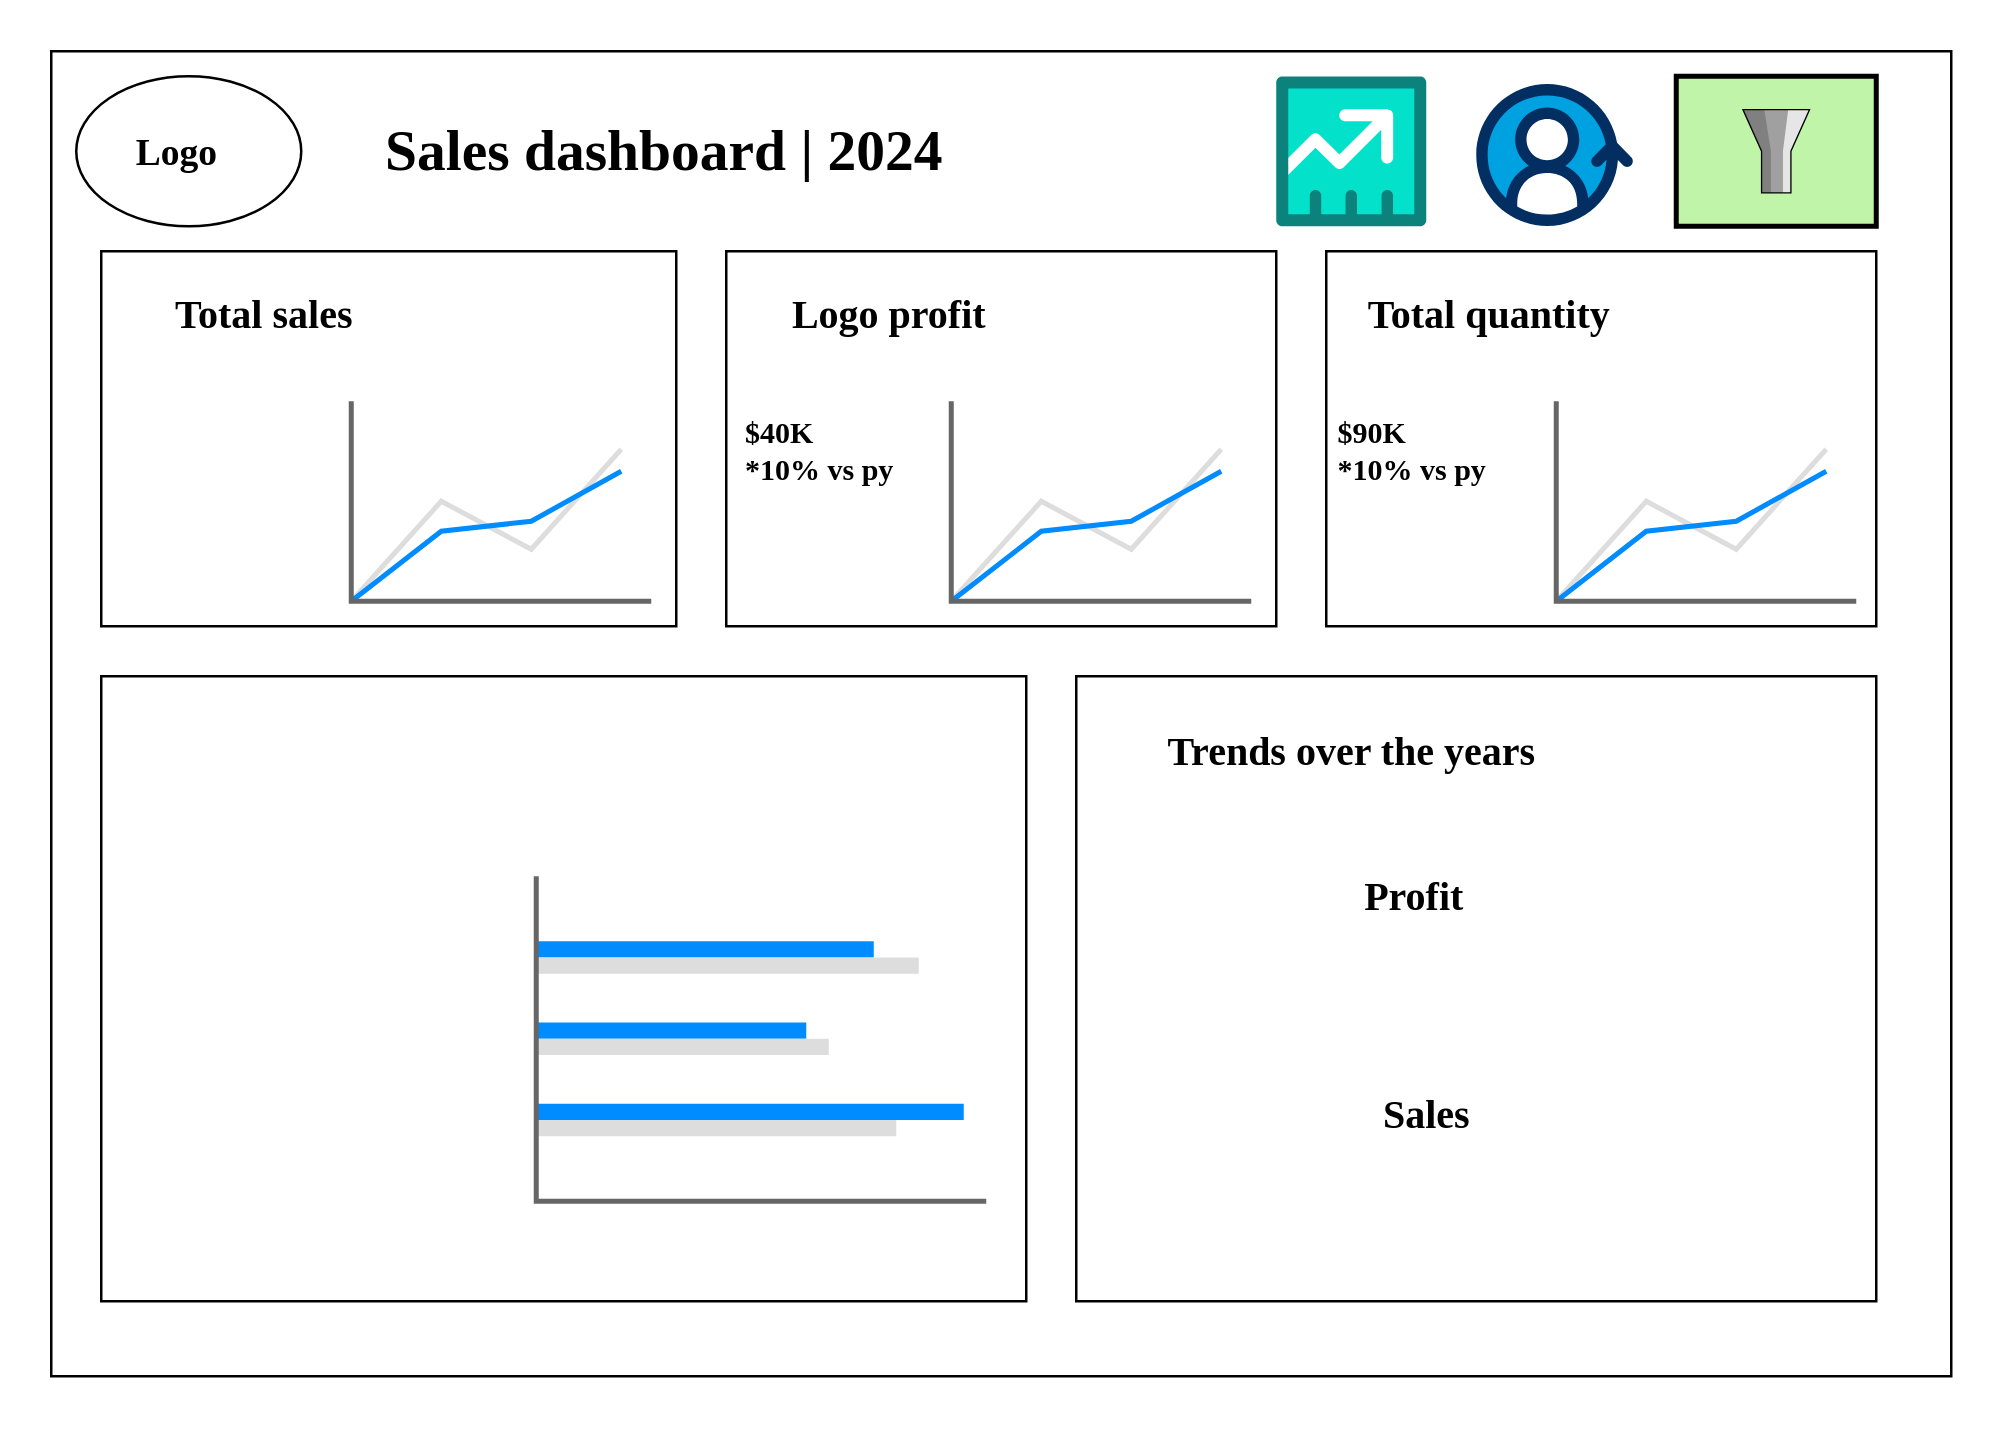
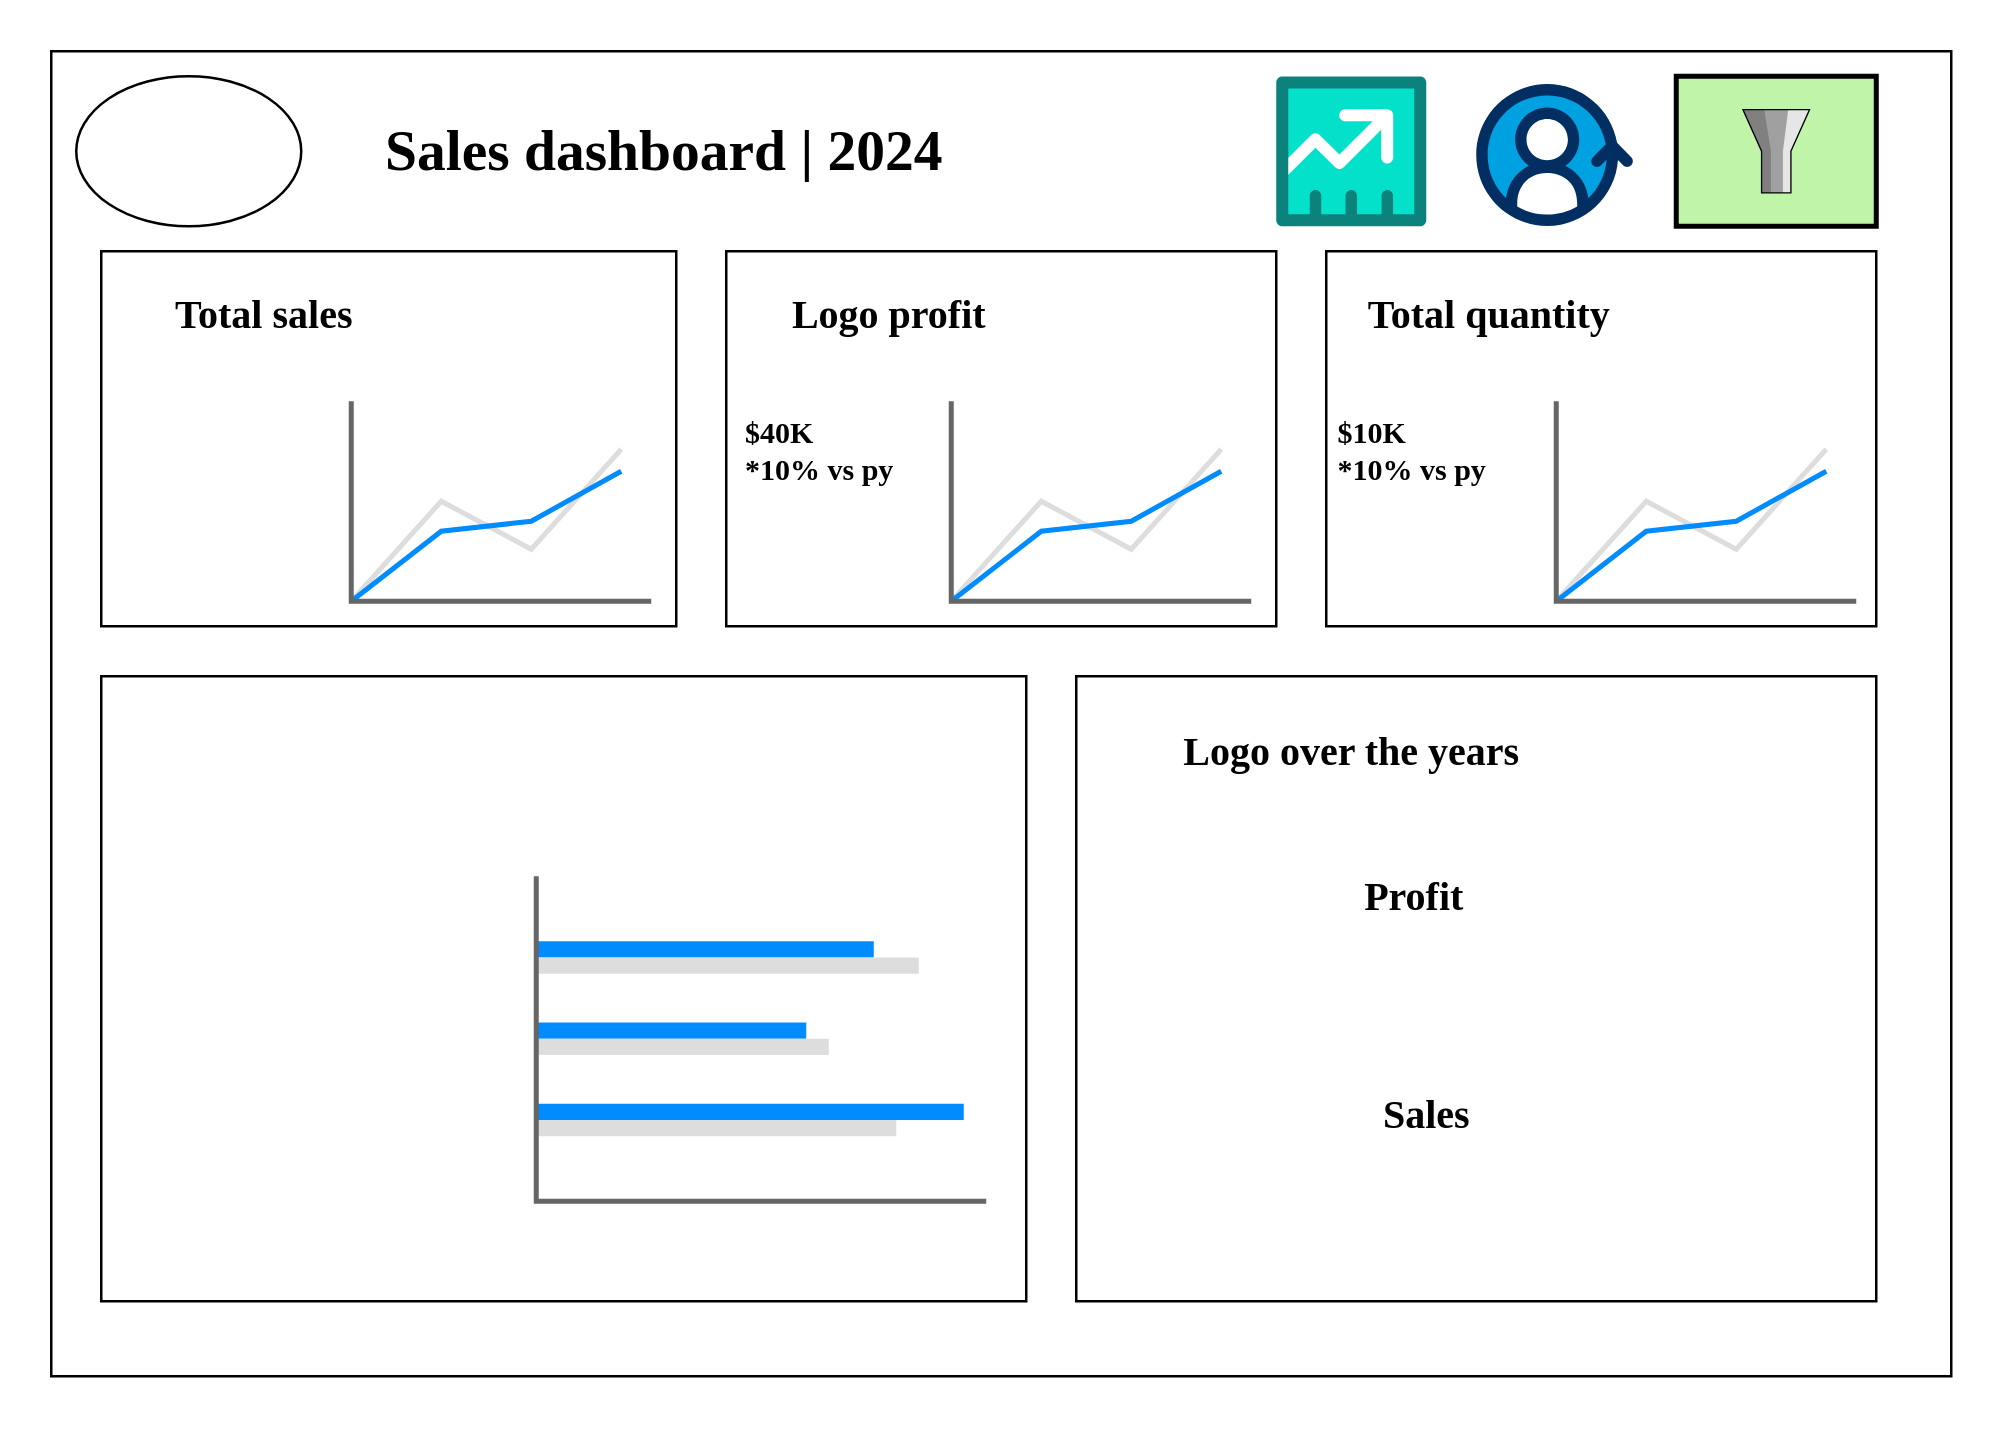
(176, 151) -> none
(1415, 451) -> (1415, 451)
(1353, 751) -> (1353, 751)
